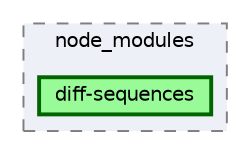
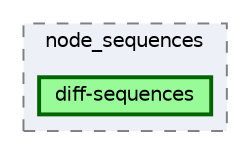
(125, 42) -> (125, 42)
